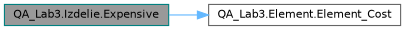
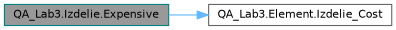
(305, 15) -> (300, 15)
